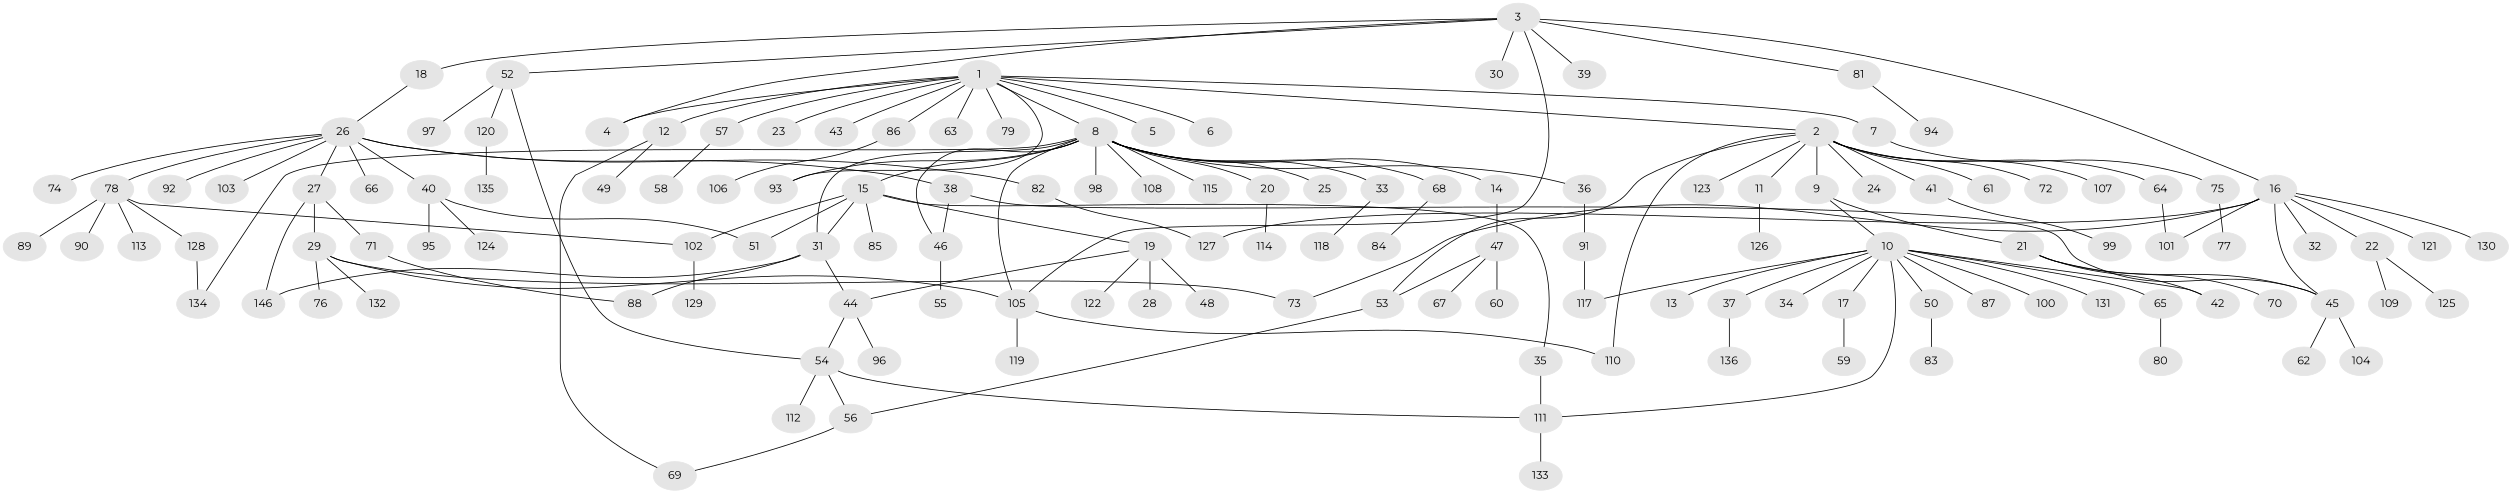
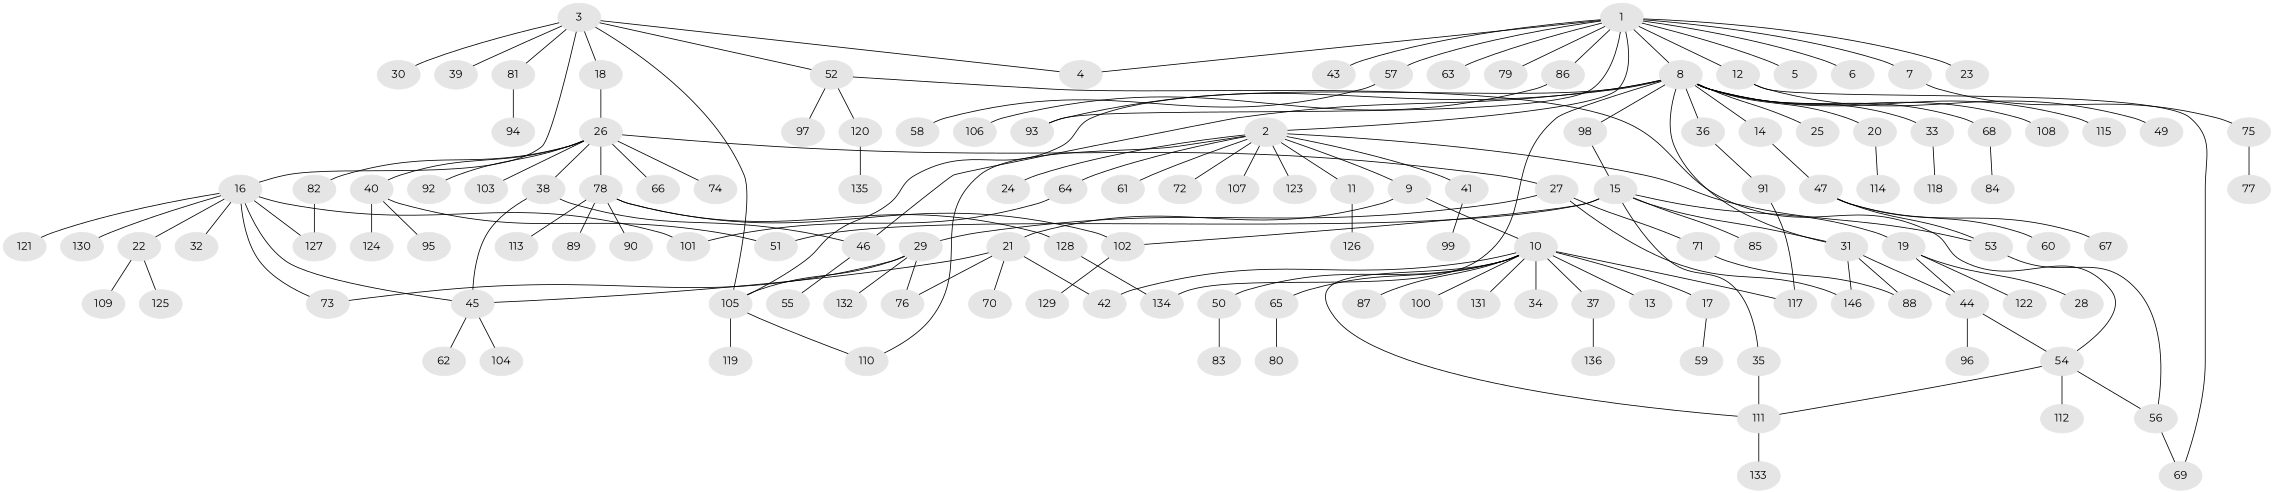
(980, 161) -> (1600, 161)
none -> (955, 275)
(1207, 304) -> none
